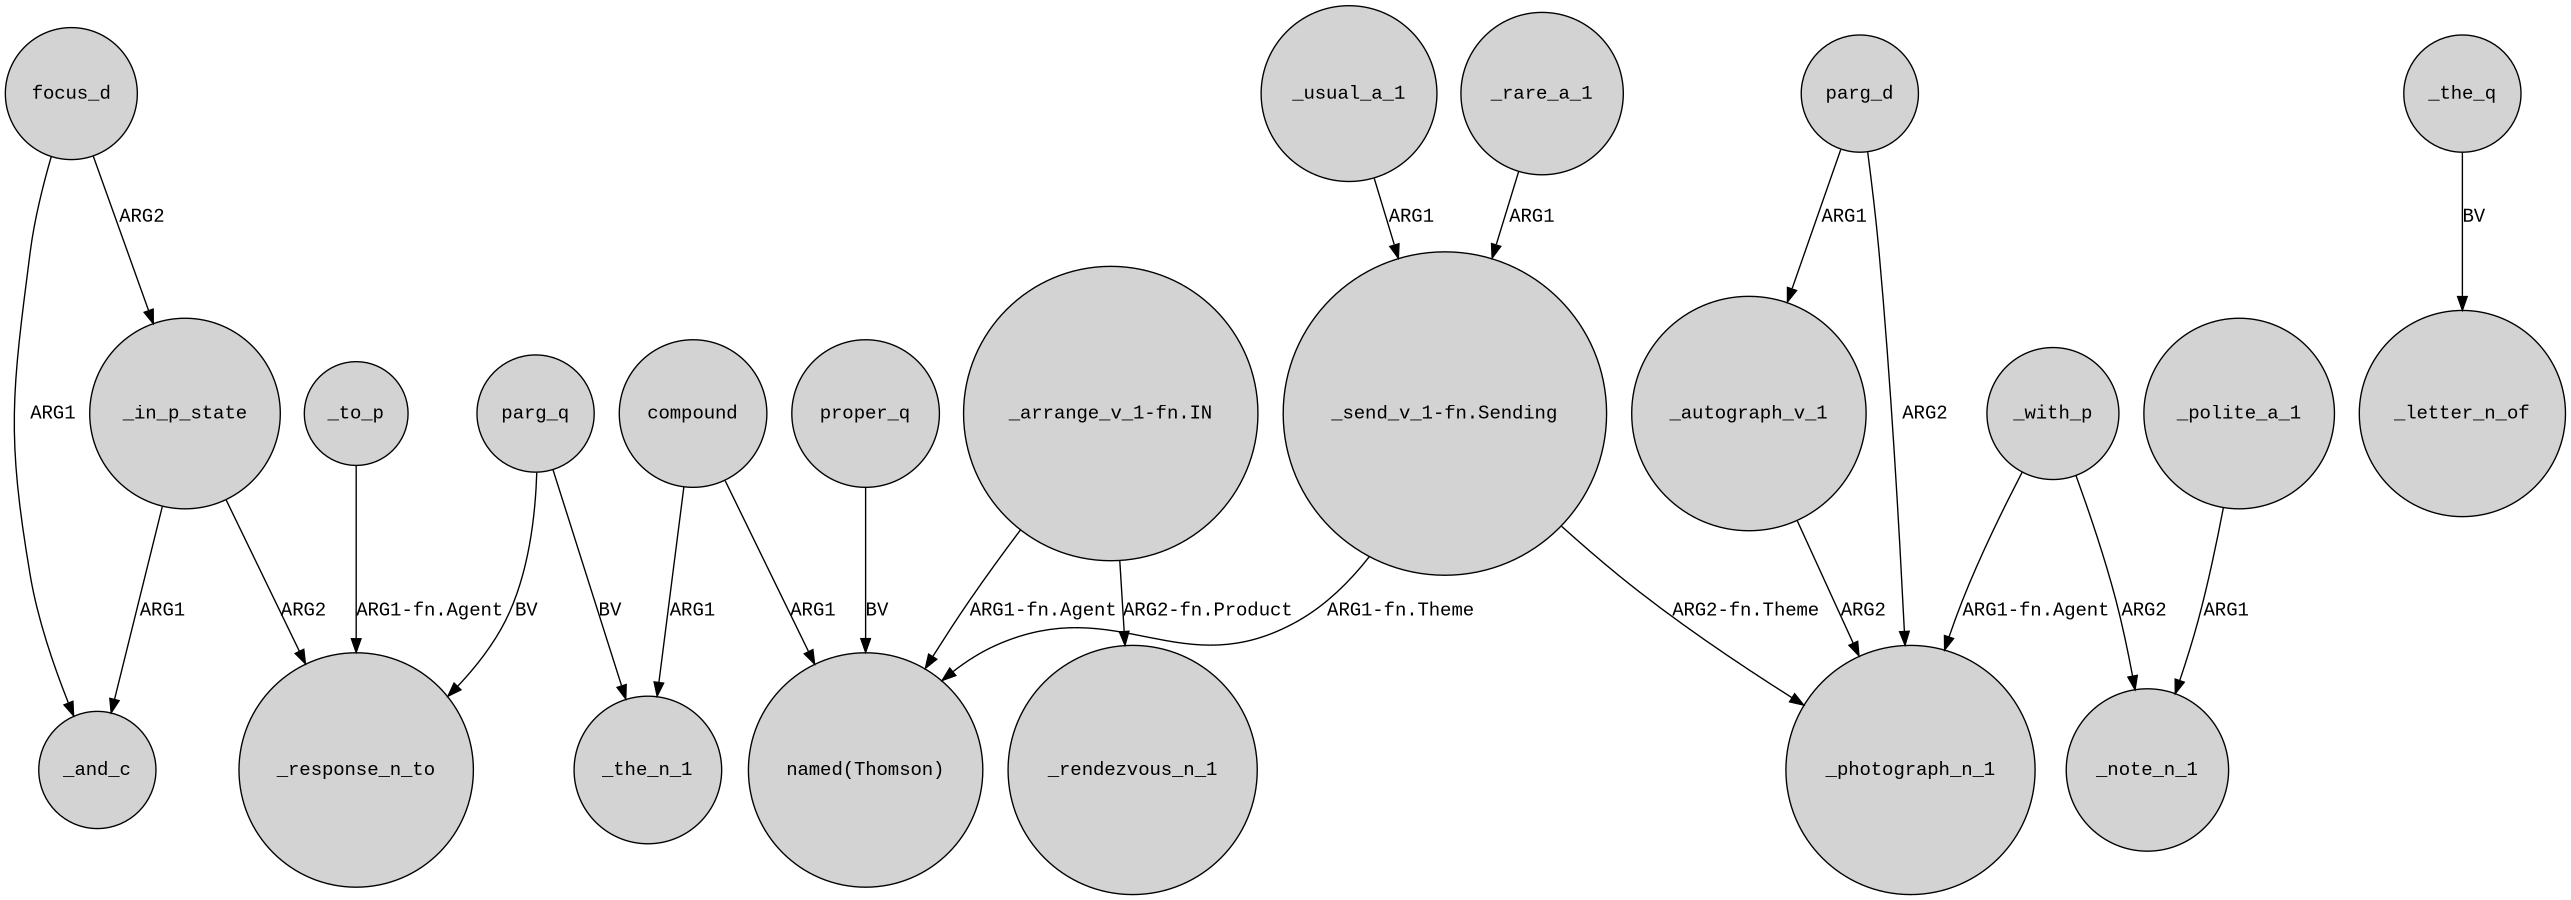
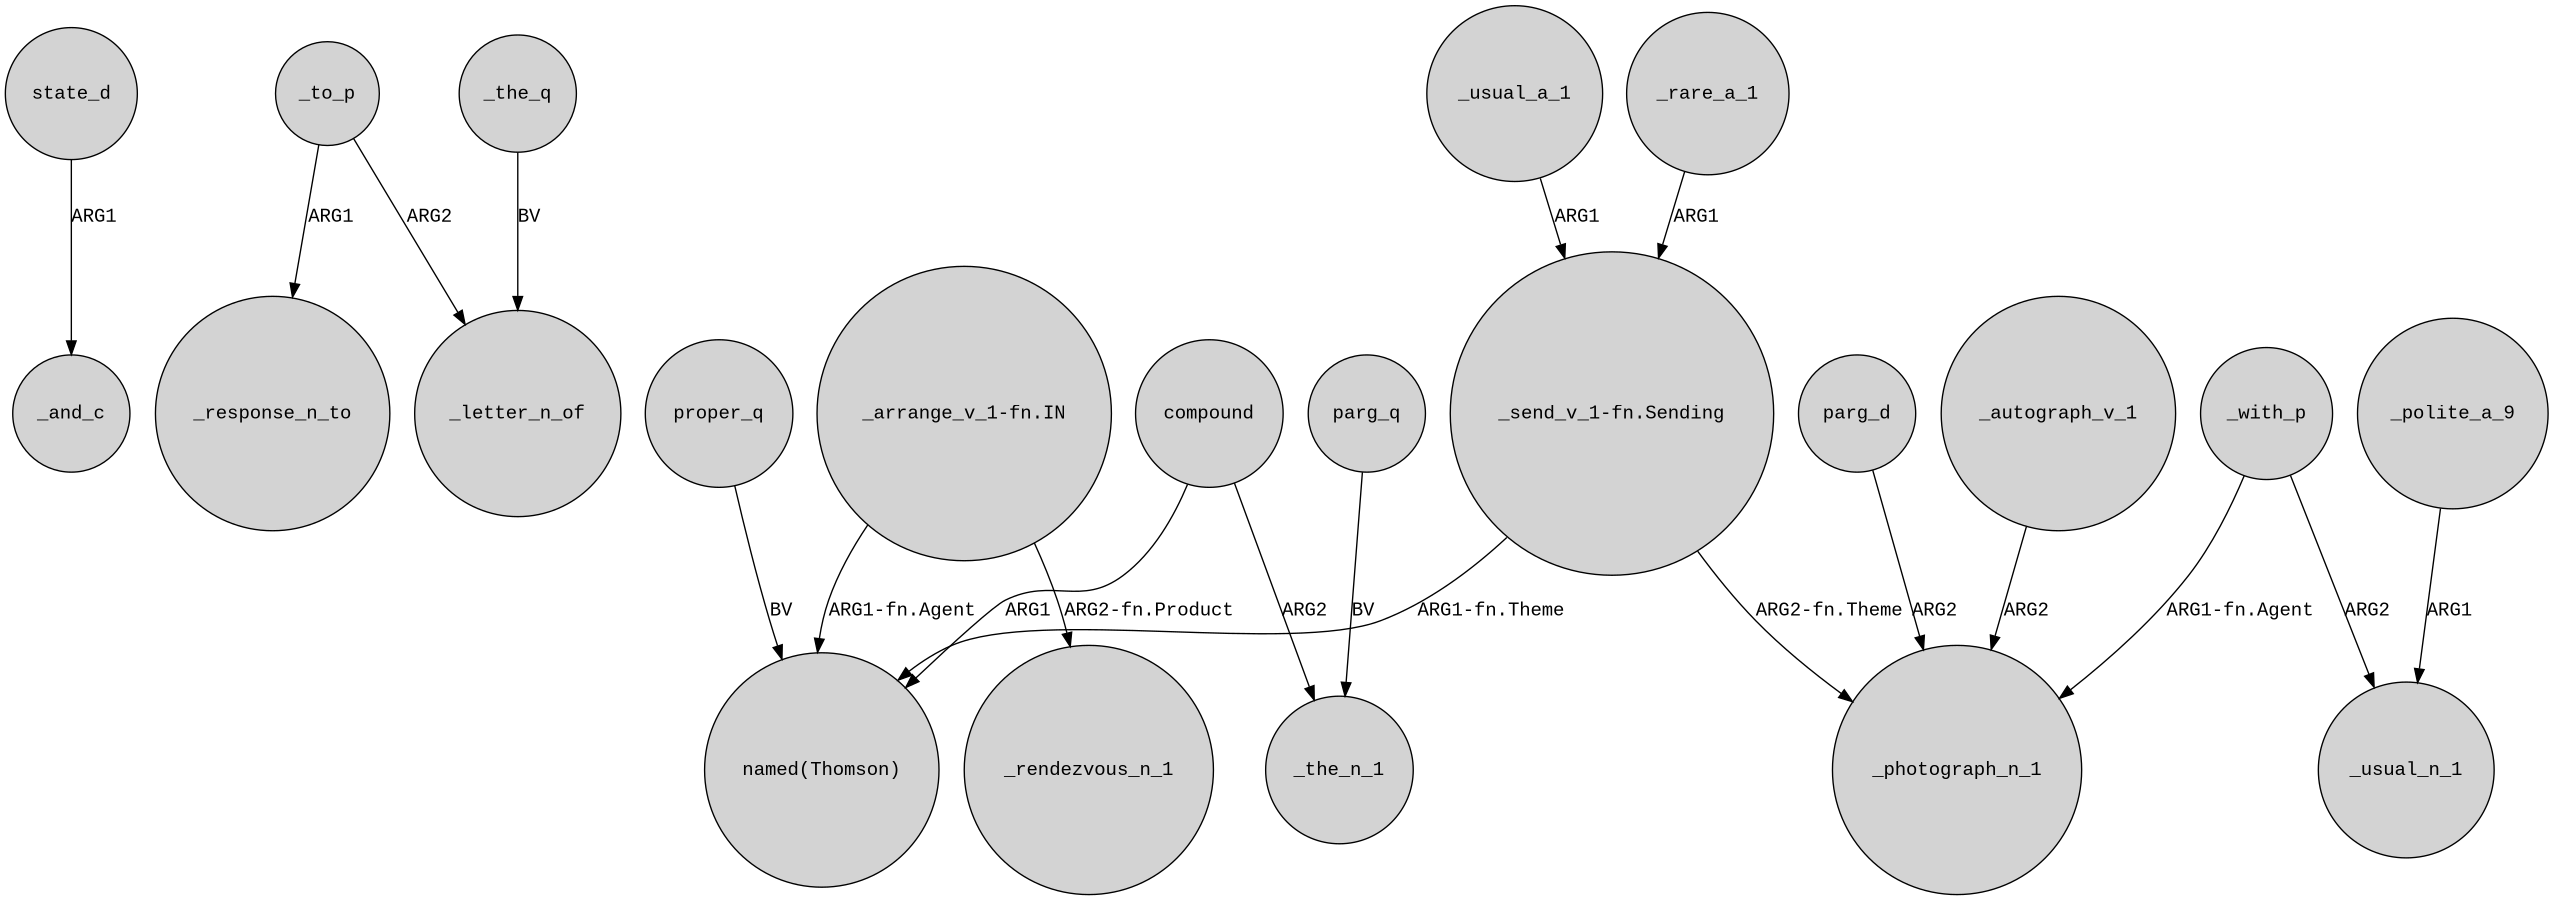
(71, 94) -> (71, 94)
(1816, 219) -> none
none -> (406, 225)
(185, 414) -> none
(2239, 414) -> (2453, 414)
(519, 588) -> none
(430, 610) -> (332, 217)
(693, 610) -> (1305, 610)
(2147, 770) -> (2406, 770)
